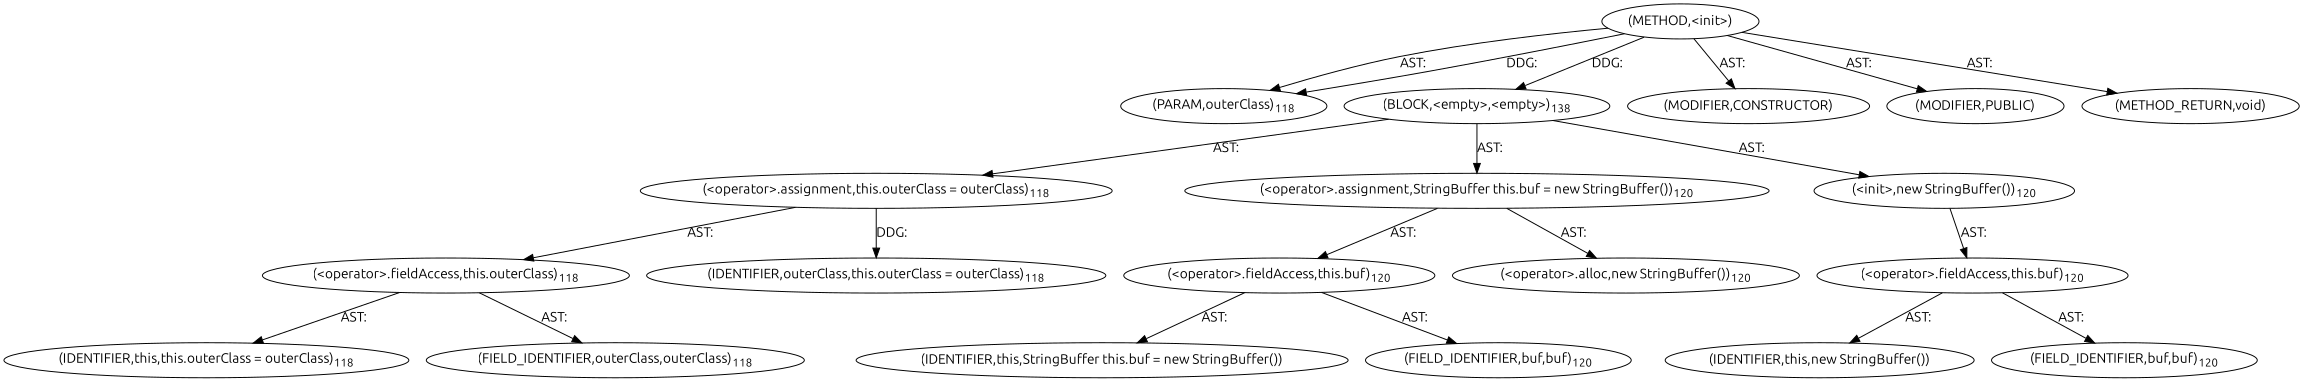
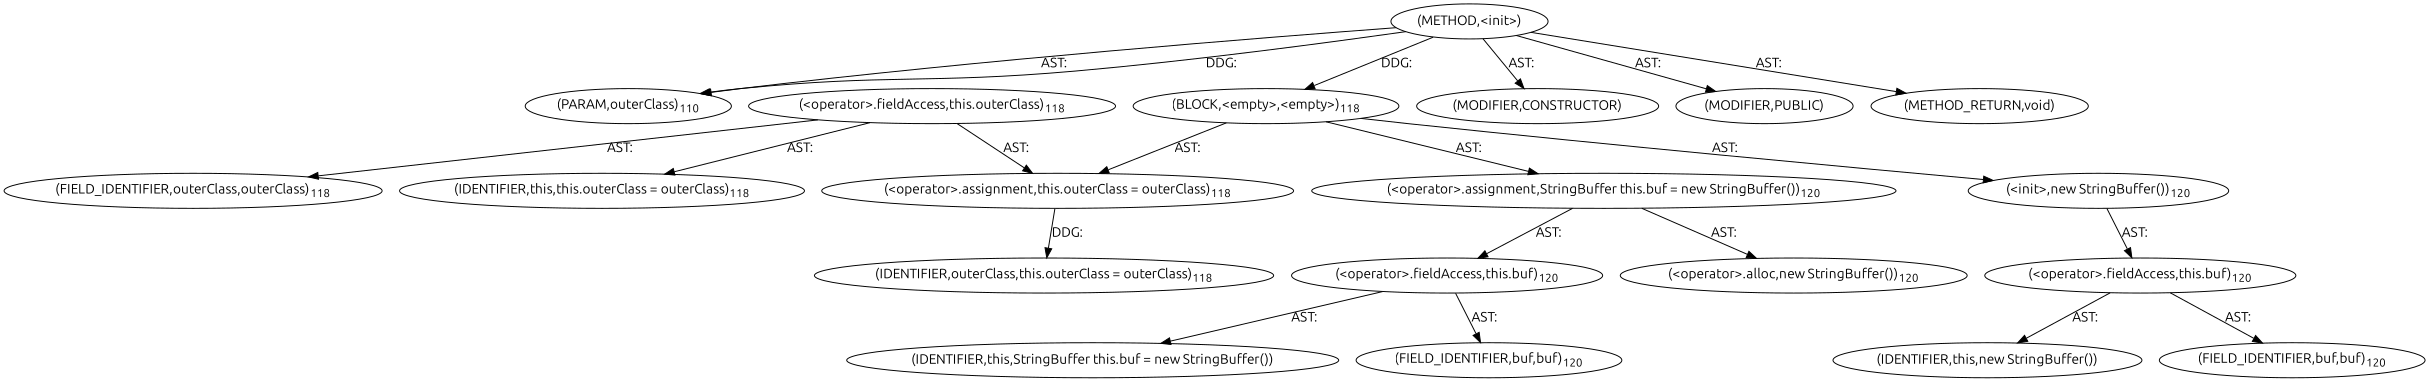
(1285, 105) -> (690, 105)
(1561, 105) -> (1350, 105)
(664, 233) -> (991, 146)
